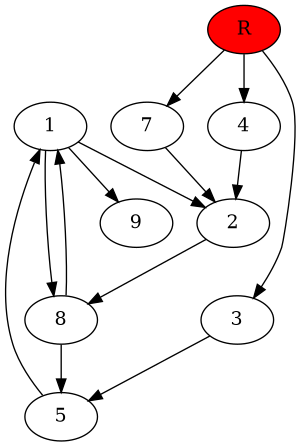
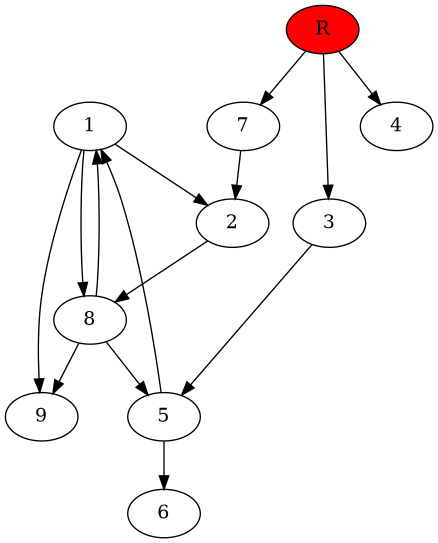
(239, 168) -> none
none -> (69, 362)
none -> (164, 514)
